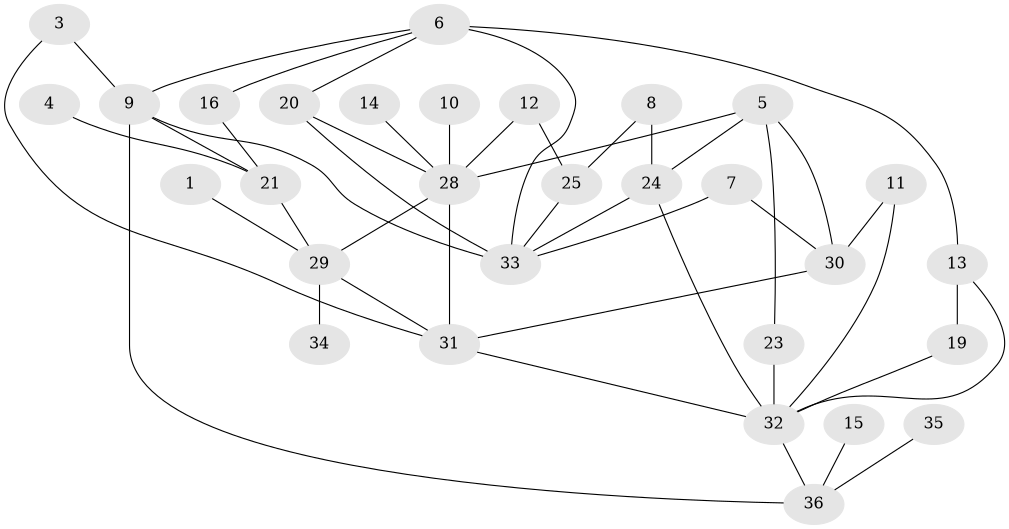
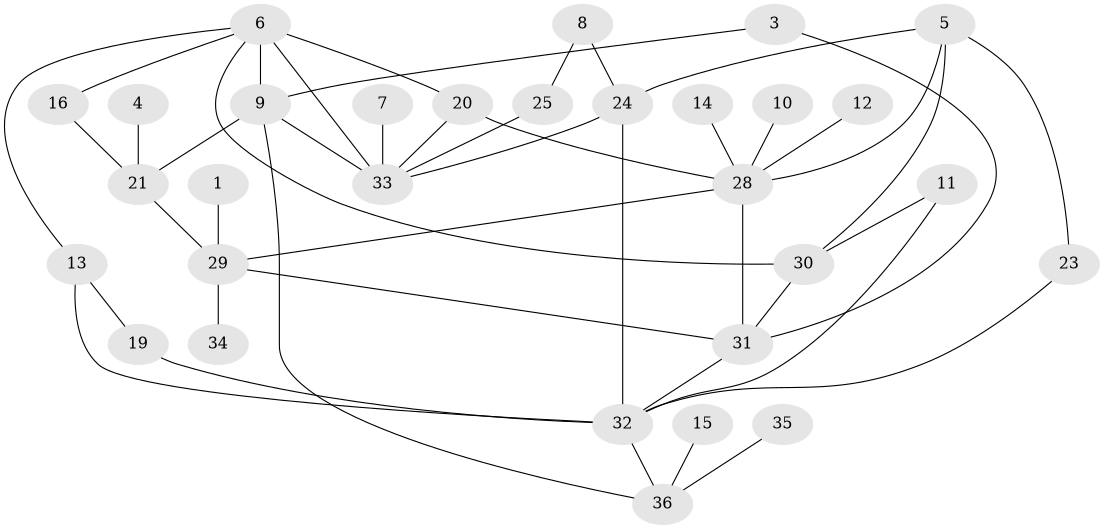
(548, 139) -> none
(783, 224) -> (454, 236)
